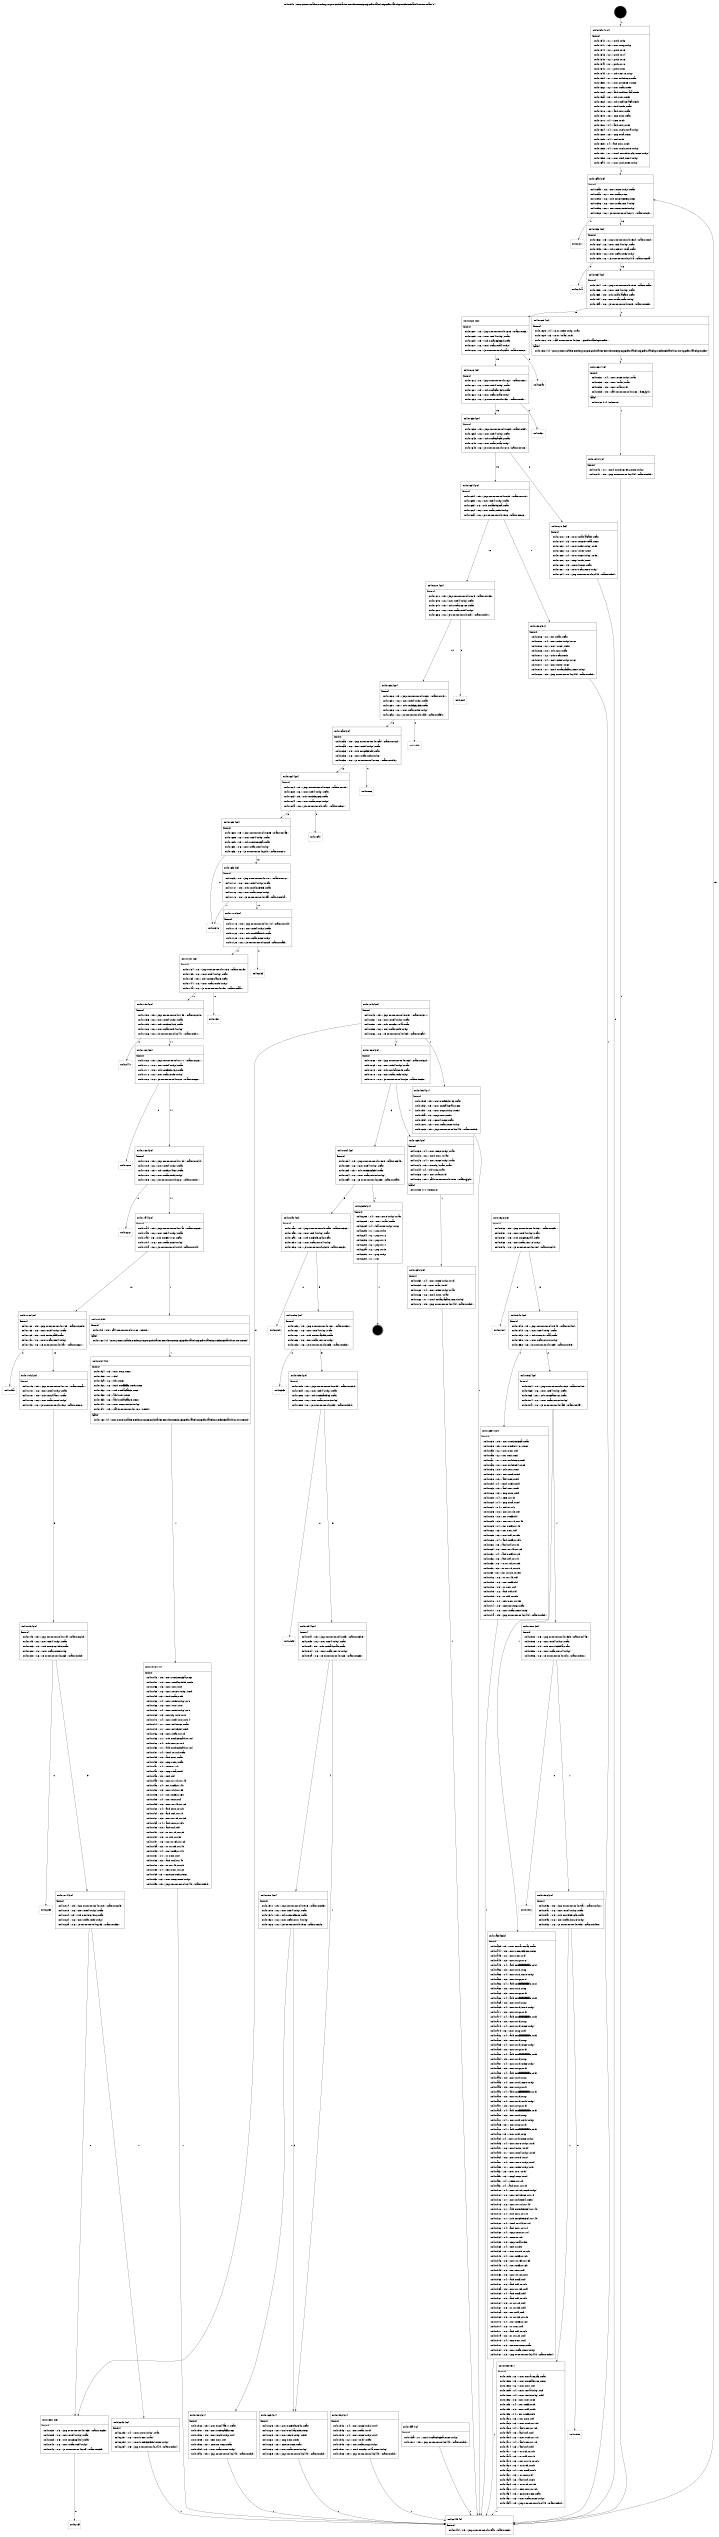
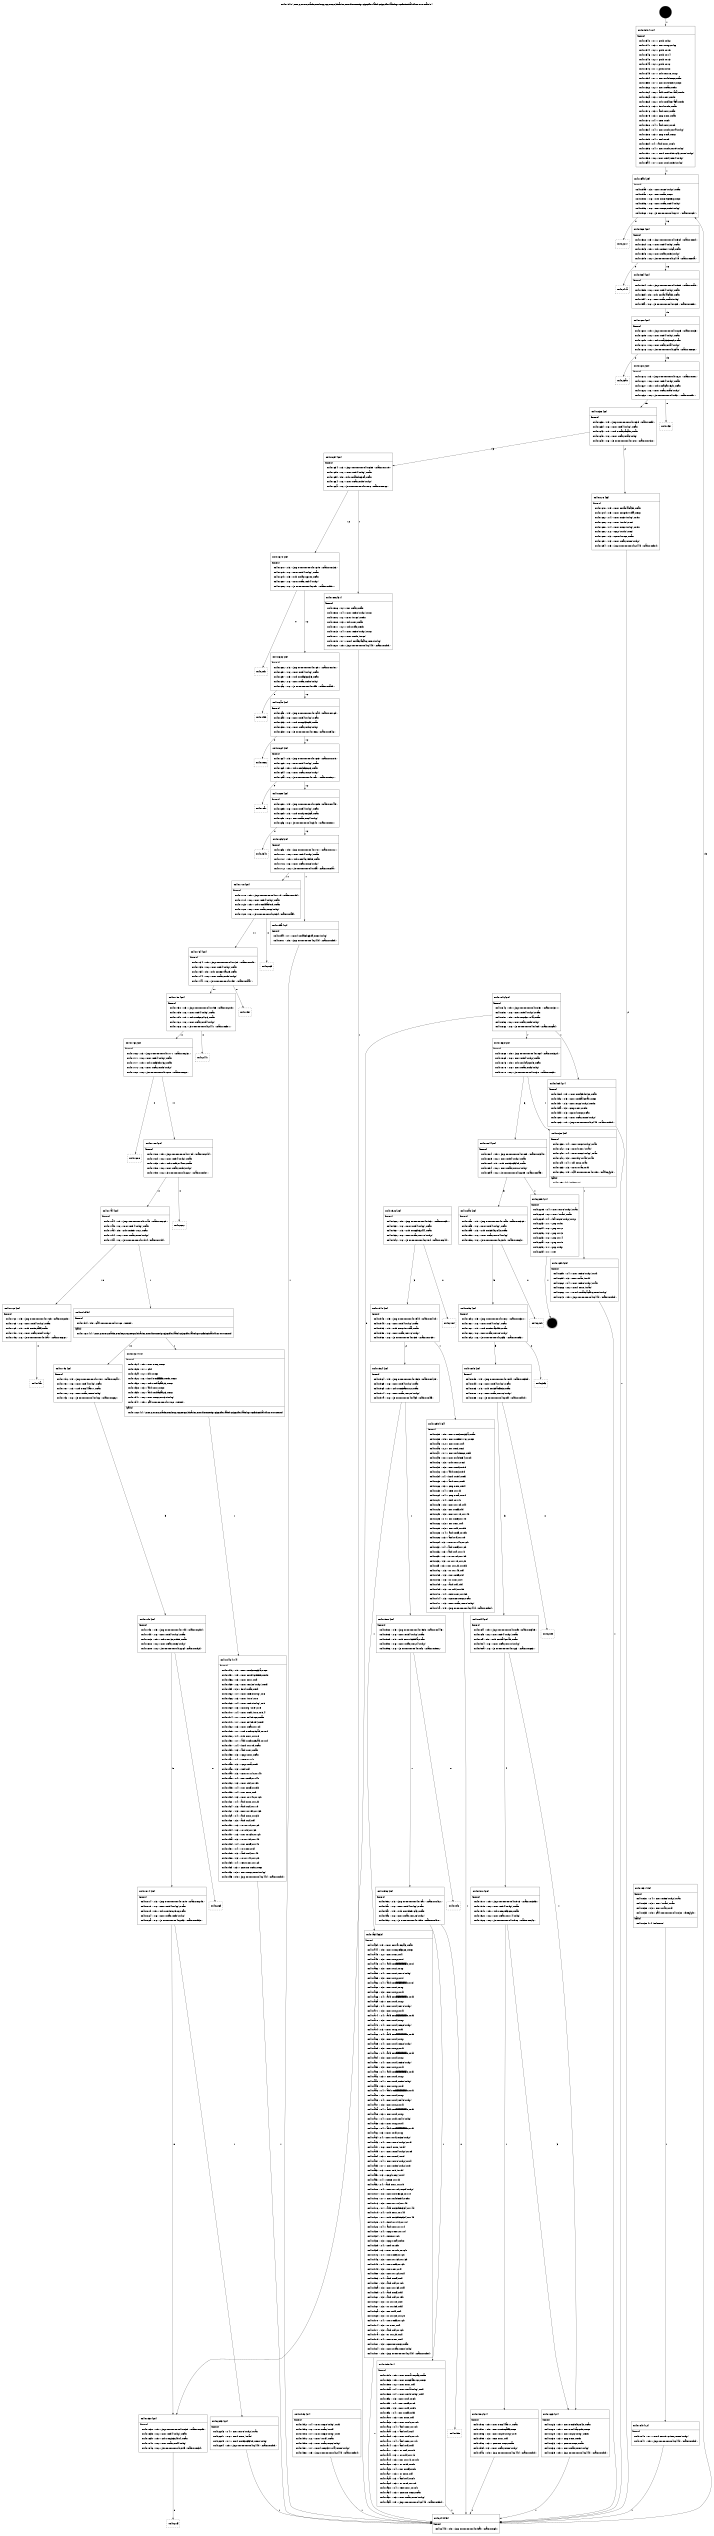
(620, 336) -> none
(220, 911) -> (305, 896)
(53, 1360) -> (123, 1351)
